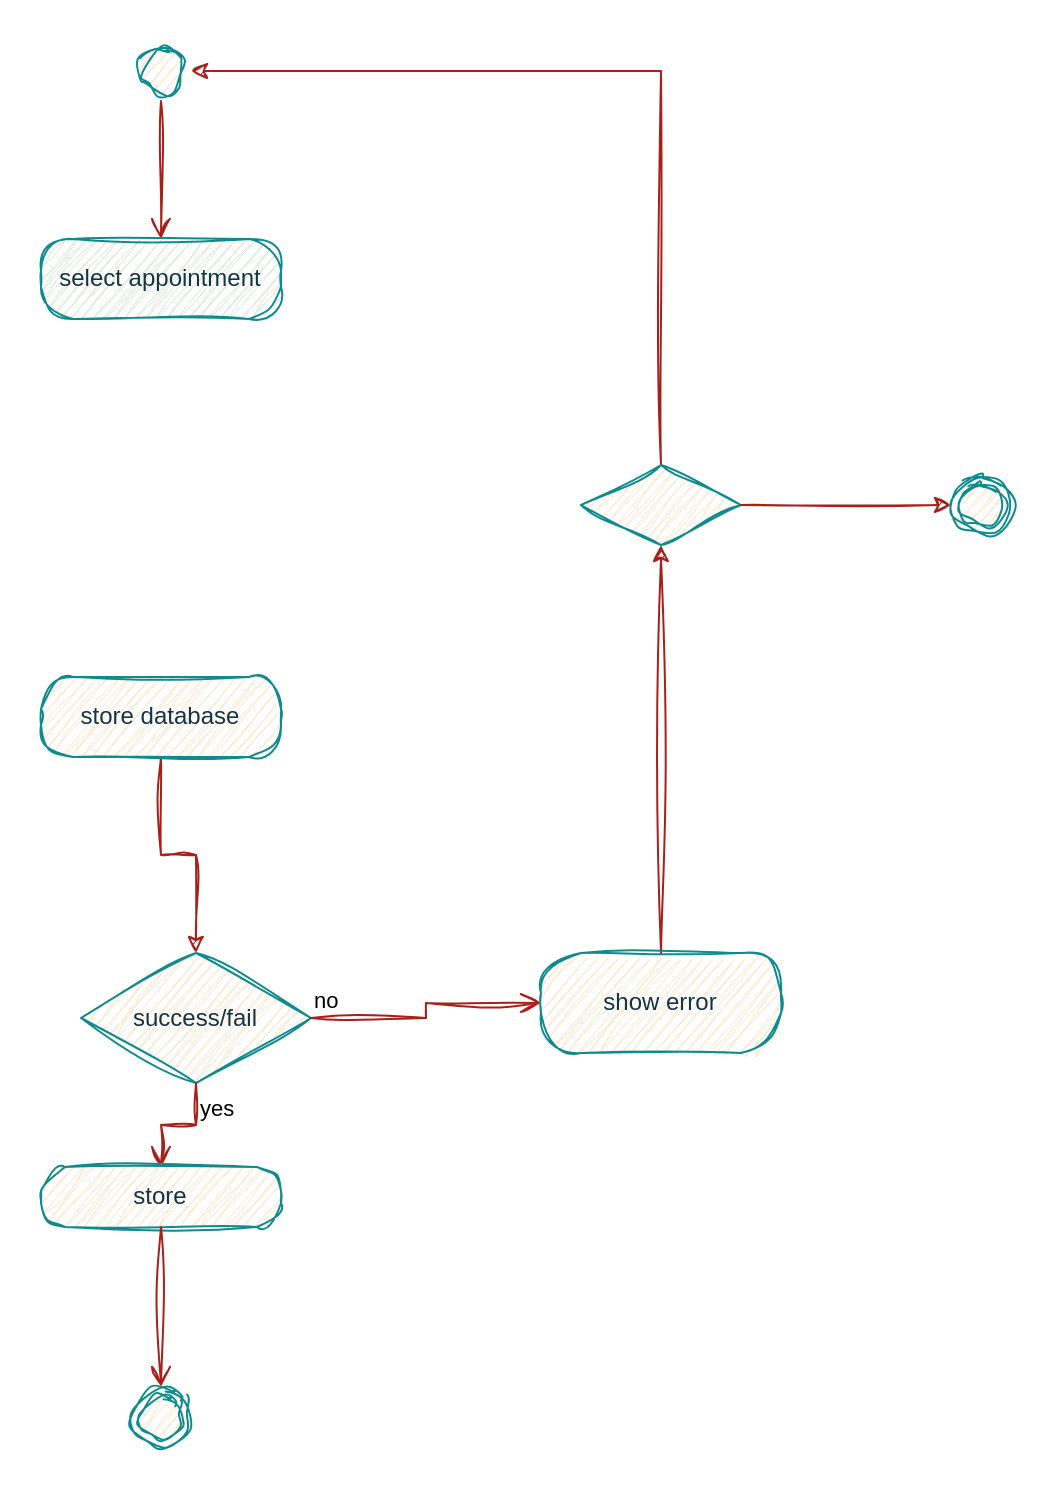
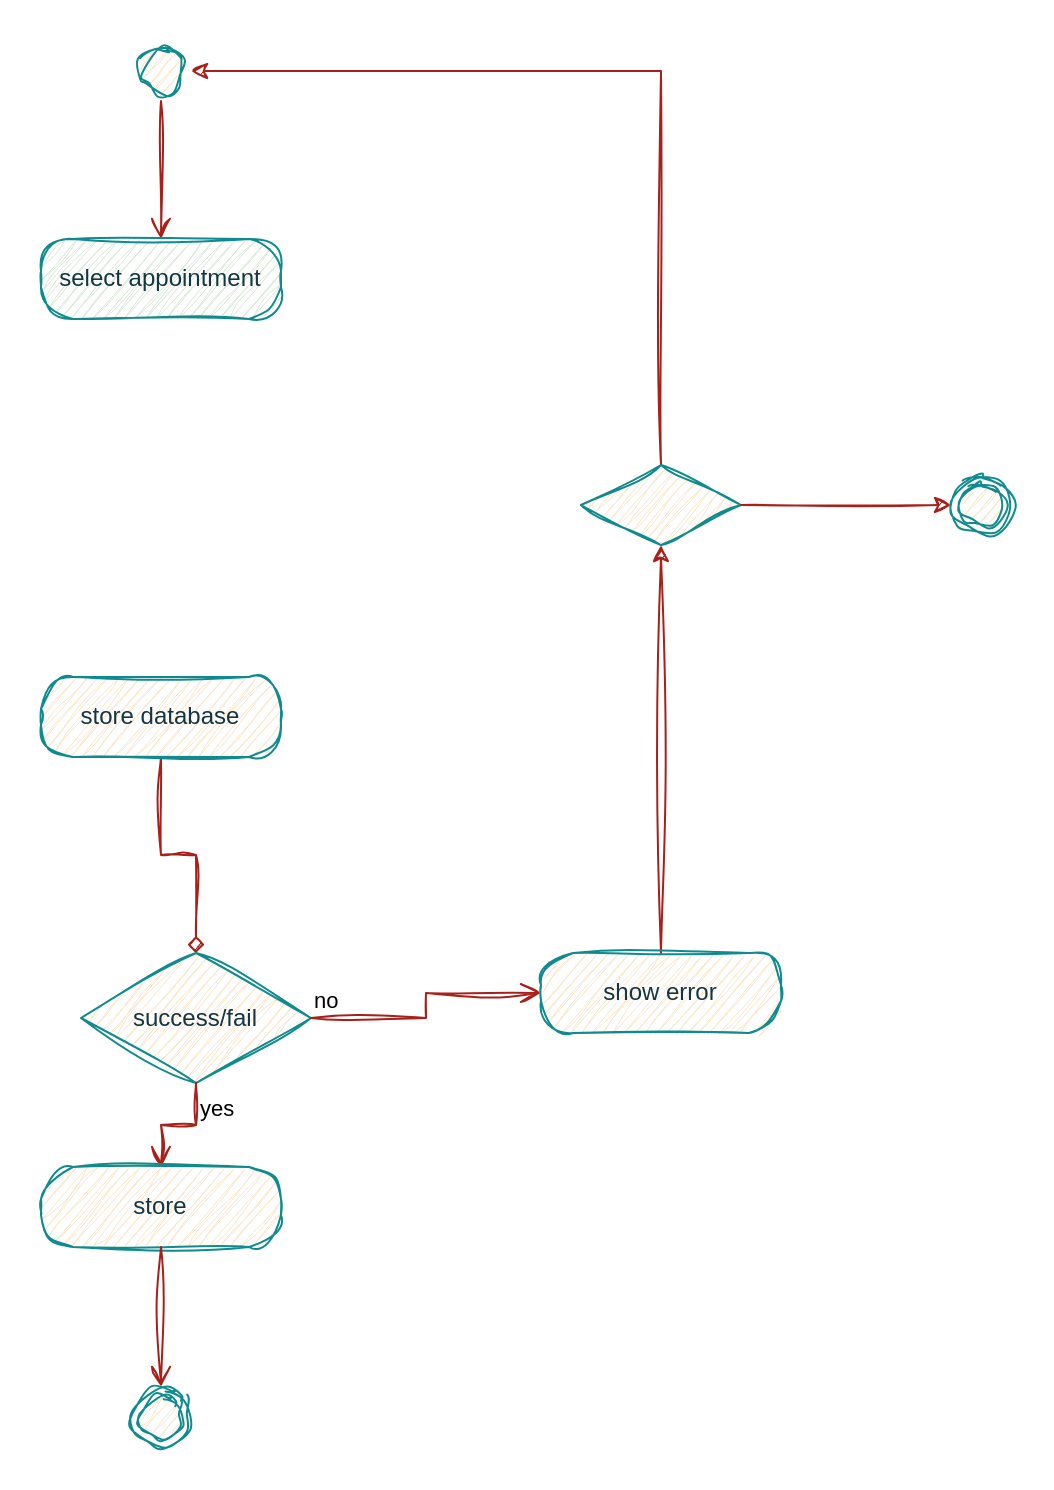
(196, 937) -> (196, 936)
(661, 1003) -> (661, 993)
(161, 1197) -> (161, 1207)
